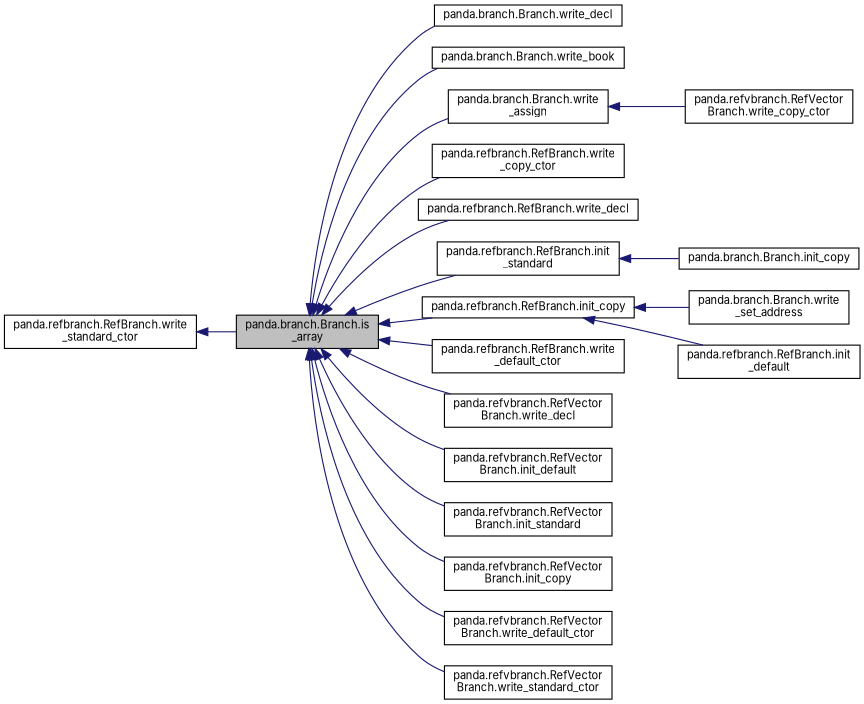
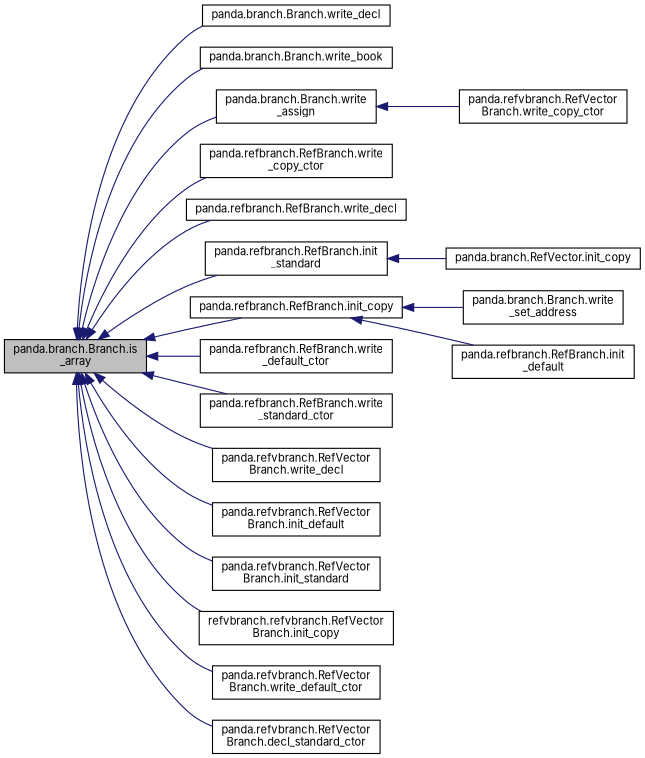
(769, 259) -> (543, 259)
(222, 332) -> (190, 385)
(528, 574) -> (296, 628)
(528, 682) -> (296, 737)
